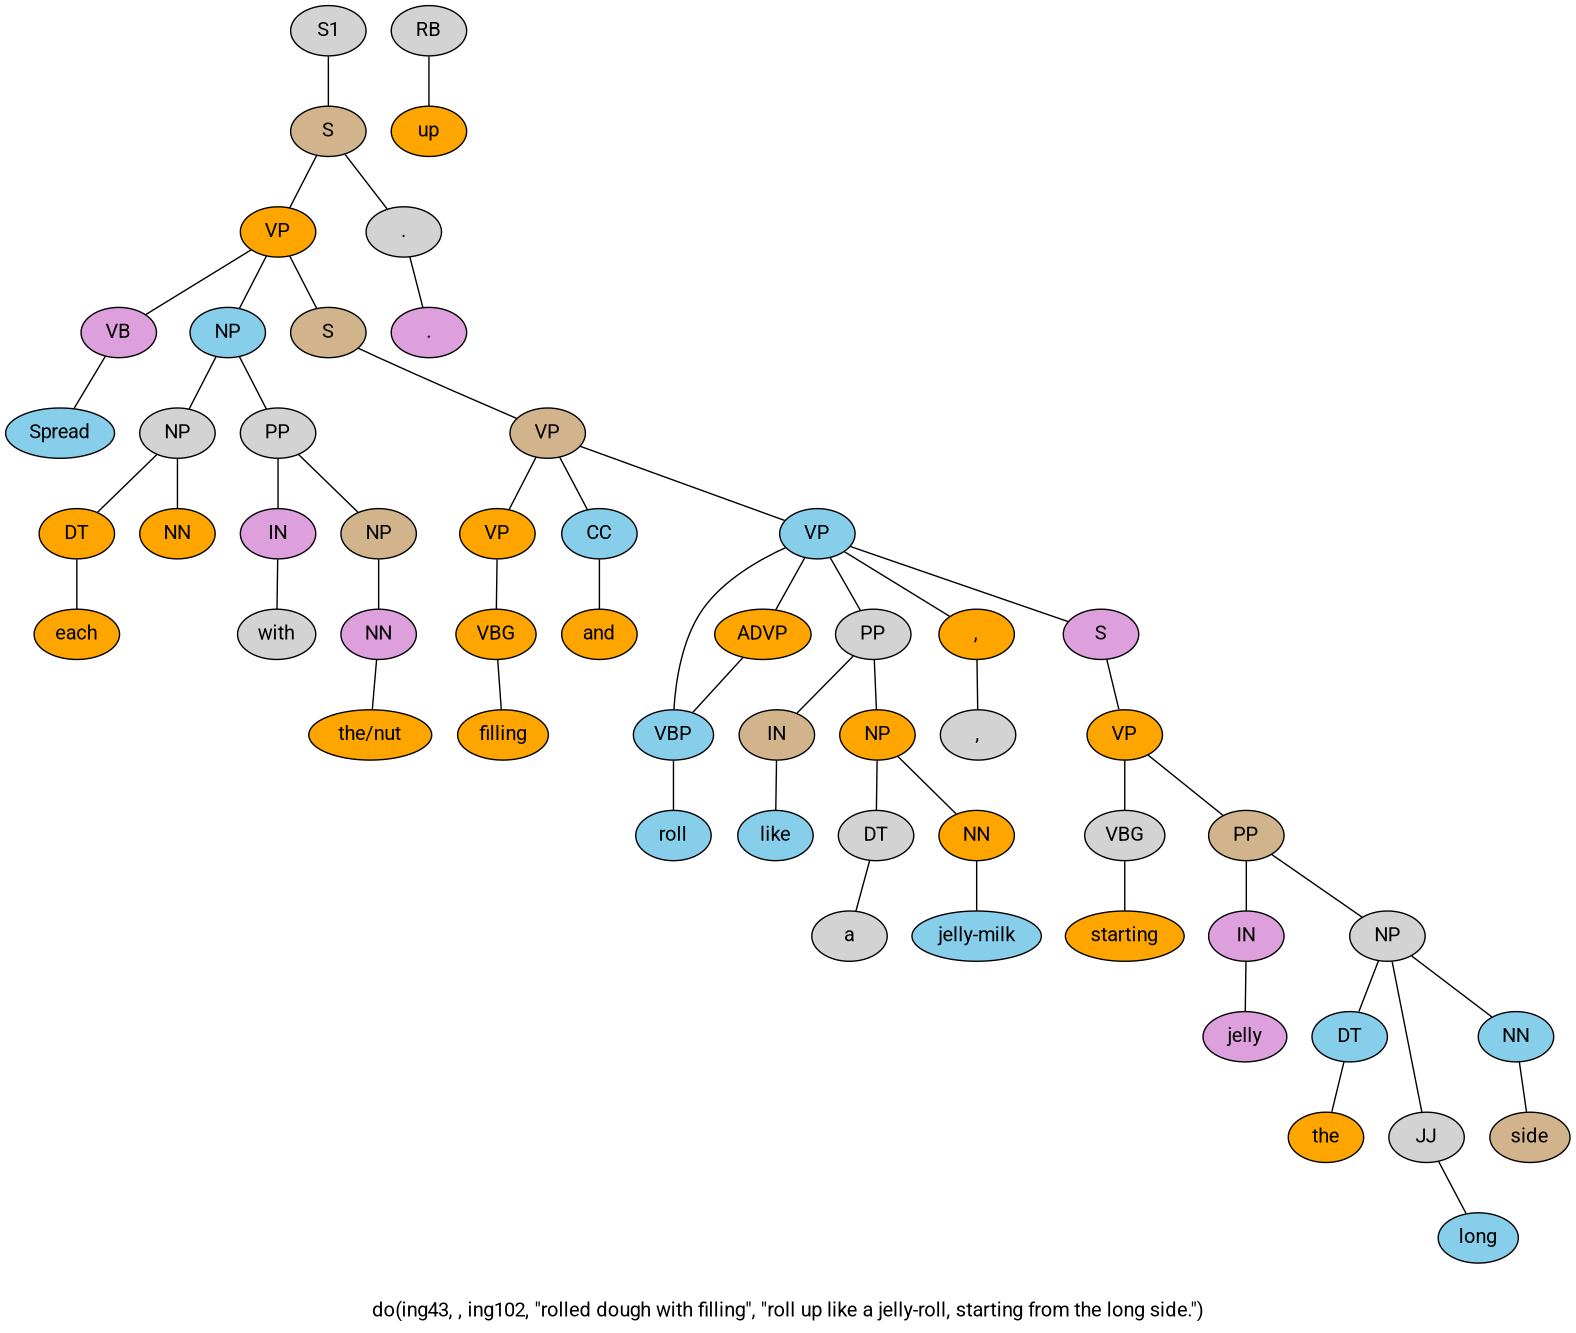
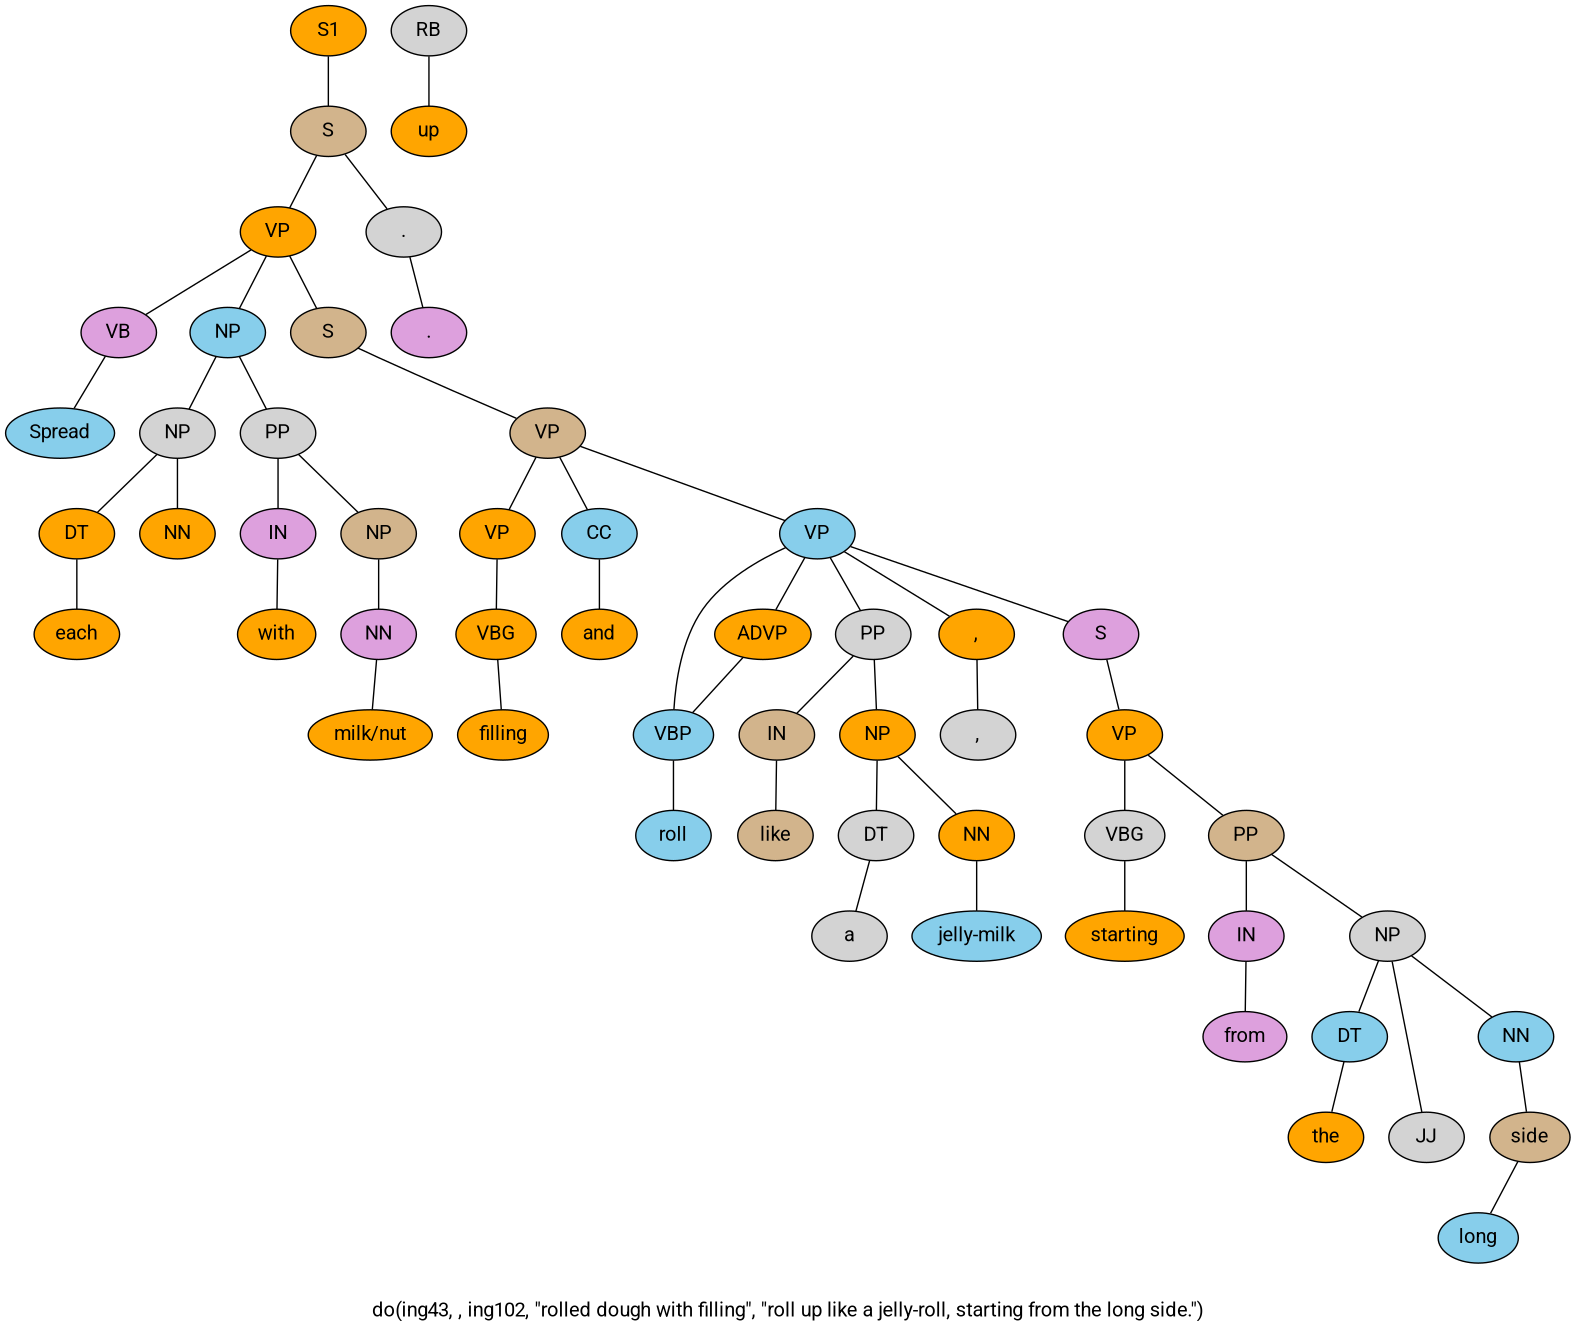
(328, 31) -> (328, 31)
(277, 634) -> (277, 634)
(370, 735) -> (370, 735)
(775, 836) -> (775, 836)
(1245, 1037) -> (1245, 1037)
(1452, 1187) -> (1504, 1187)
